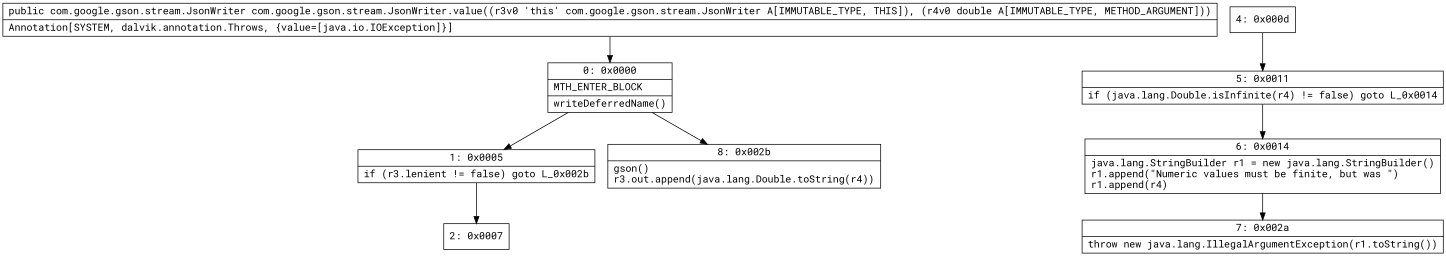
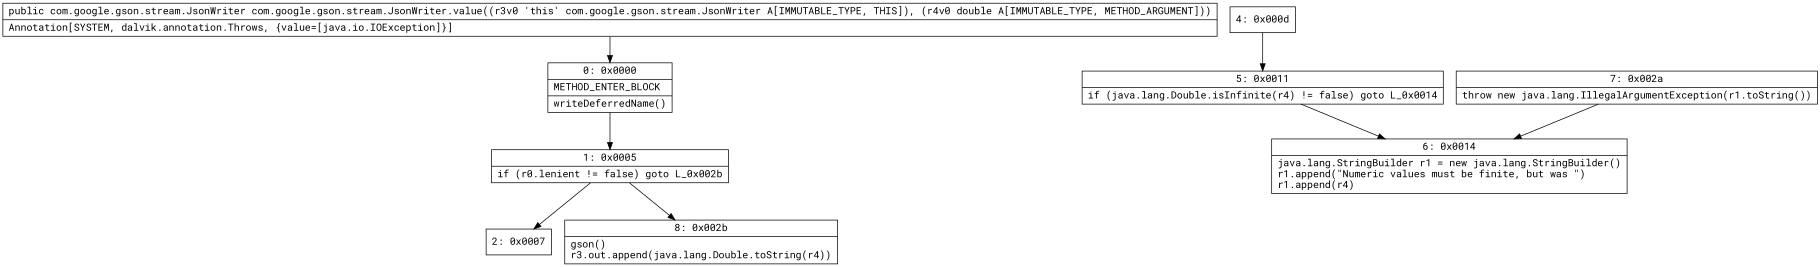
(598, 87) -> (607, 87)
(676, 127) -> (650, 199)
(476, 174) -> (610, 174)
(1263, 203) -> (1560, 120)
